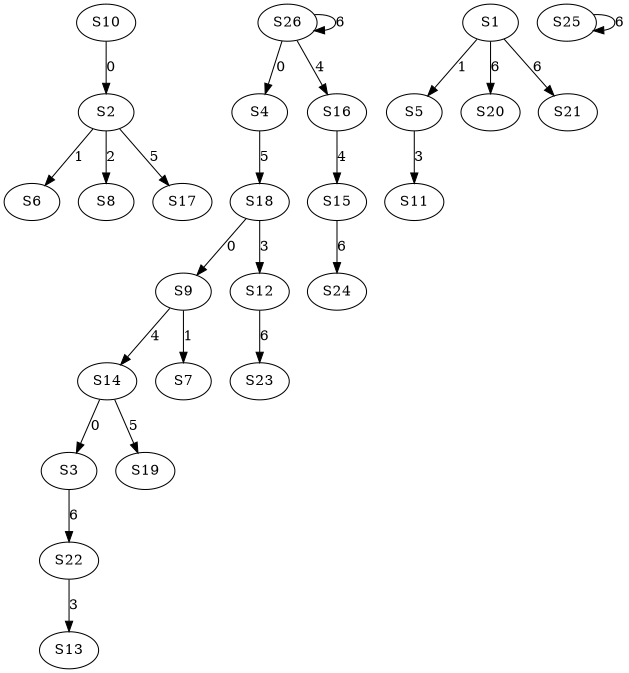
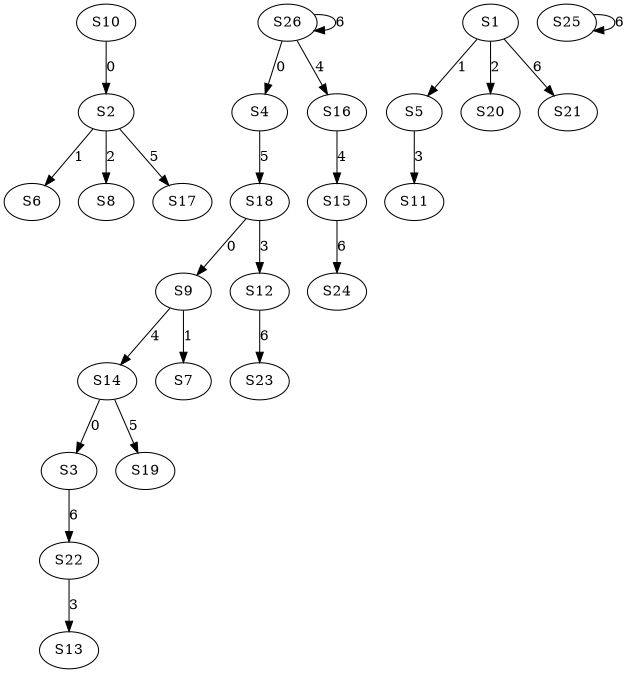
(496, 68) -> (496, 68)
